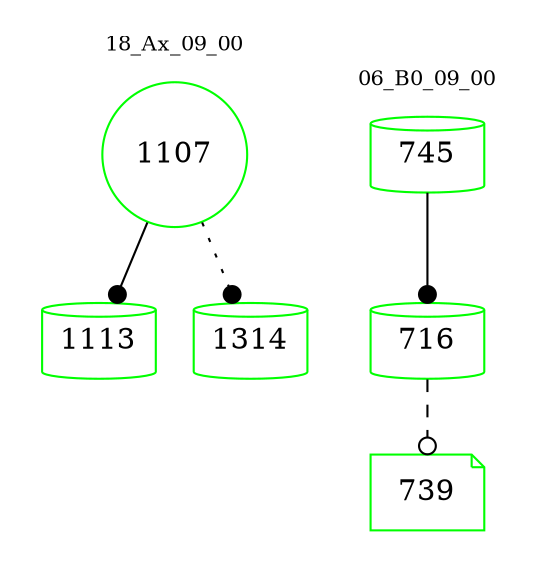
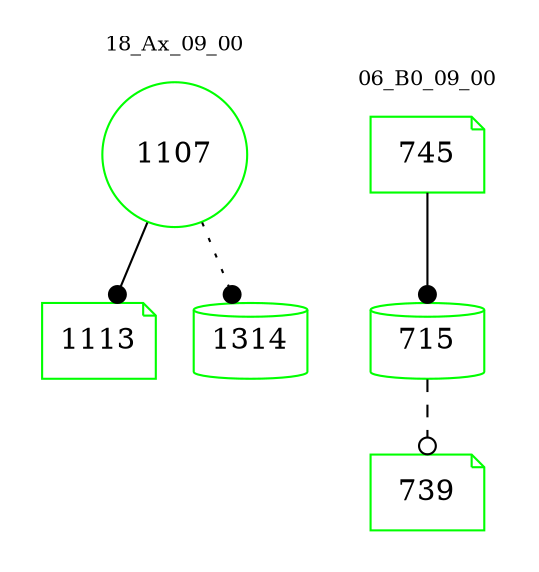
(427, 155) -> (427, 155)
(99, 341) -> (99, 341)
(427, 341) -> (427, 341)
